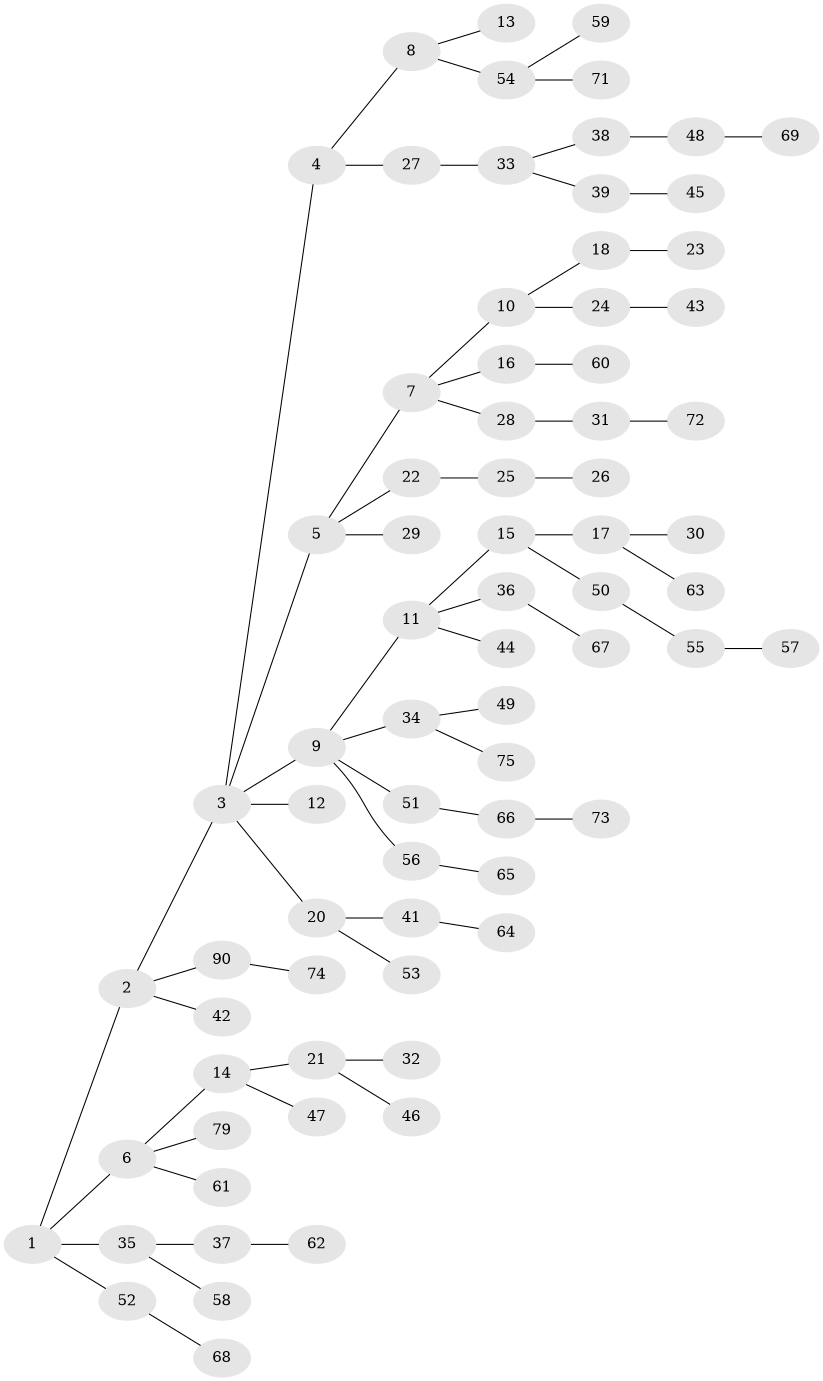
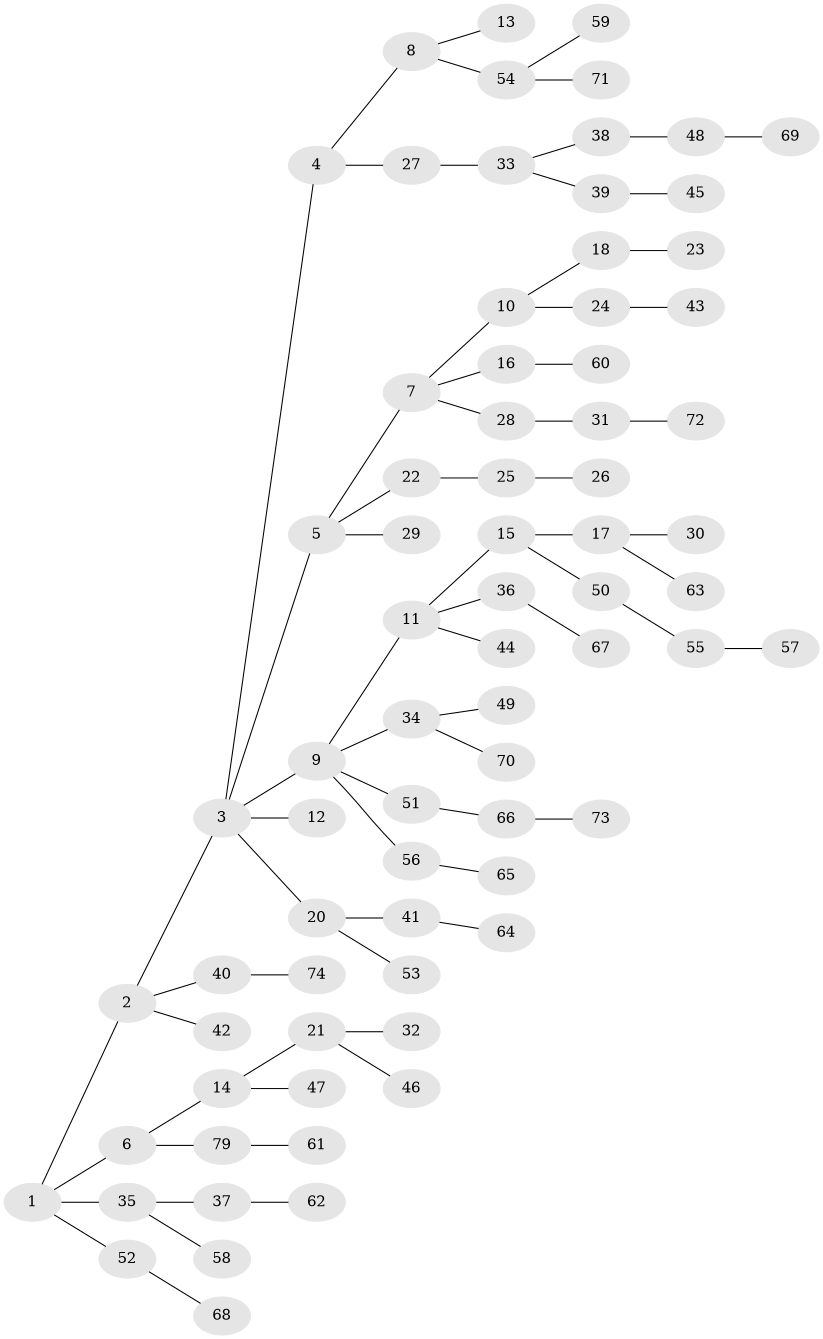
(506, 762) -> (506, 762)
(222, 960) -> (222, 975)
(175, 1173) -> (270, 1145)
